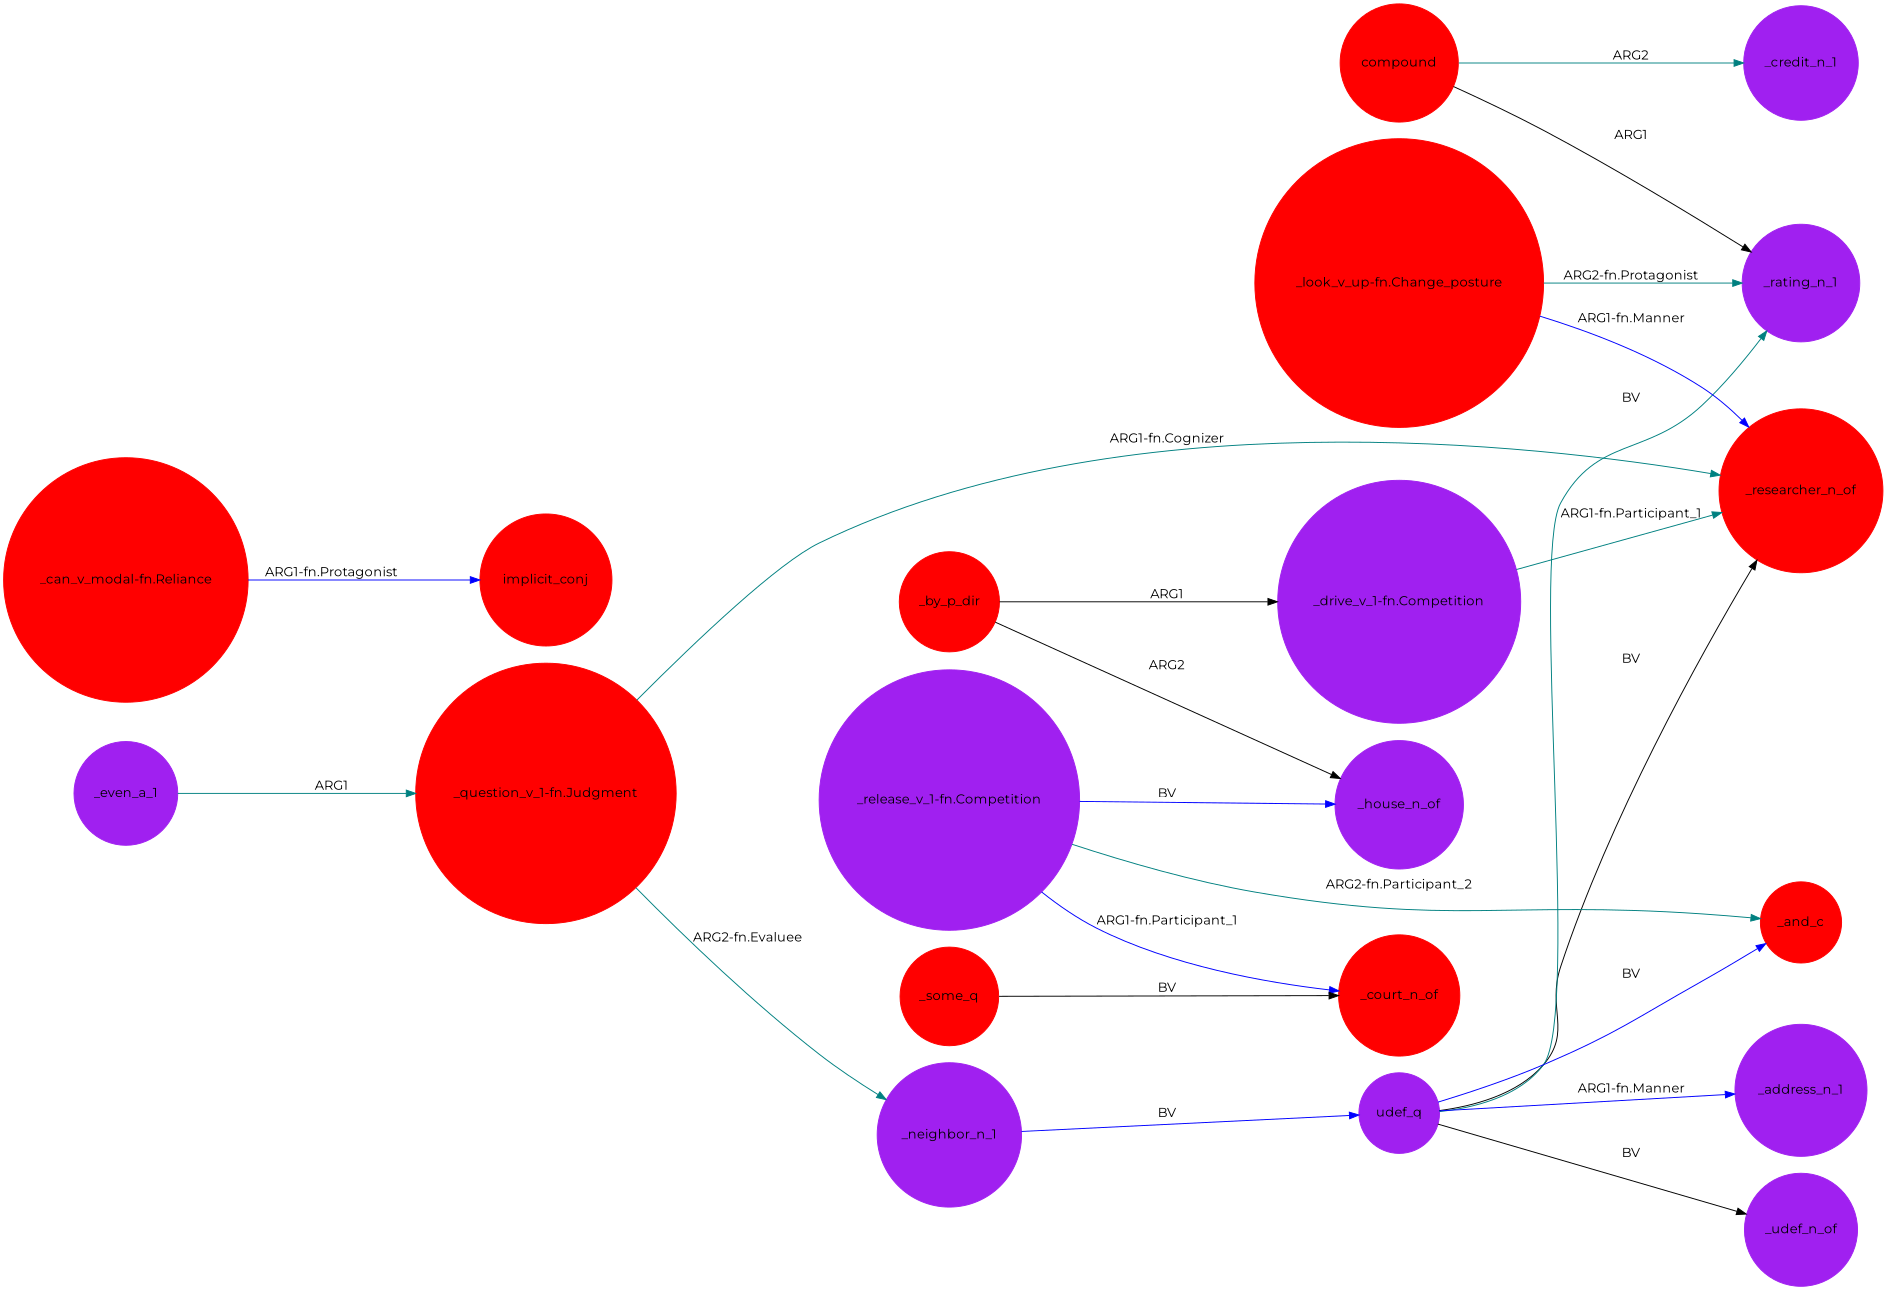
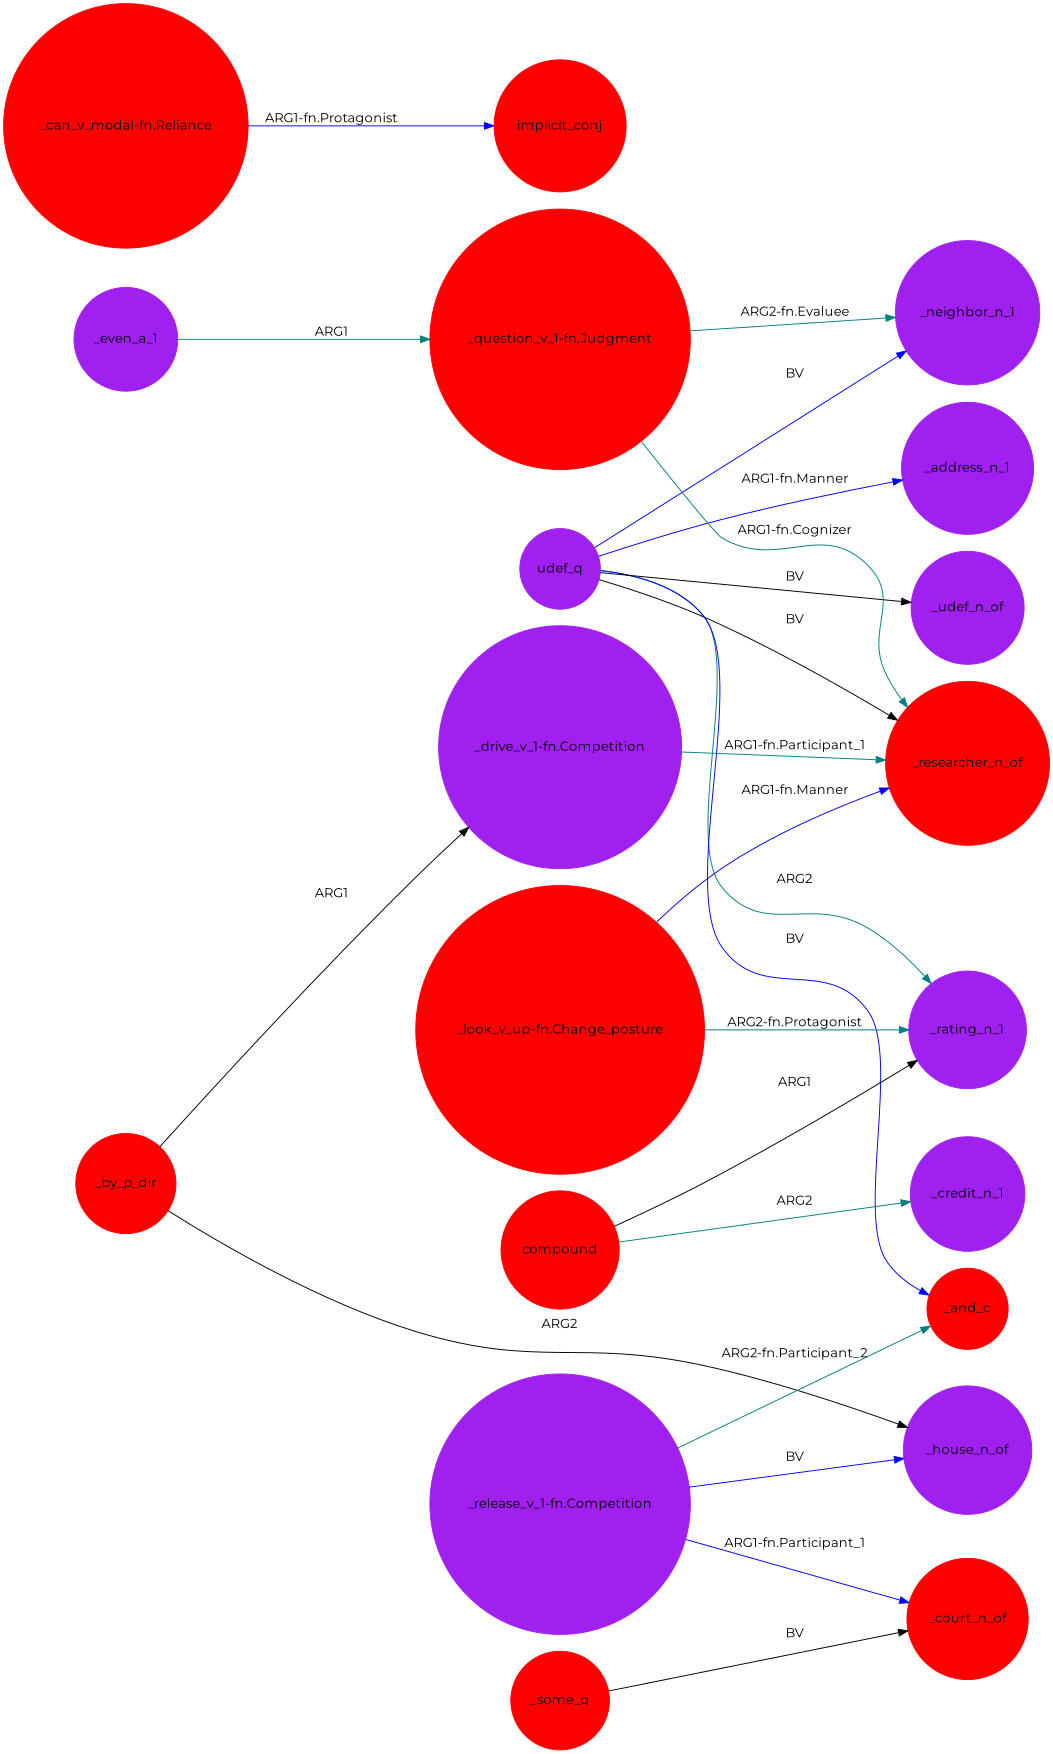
(1631, 398) -> (795, 880)
(1186, 1123) -> (746, 452)
